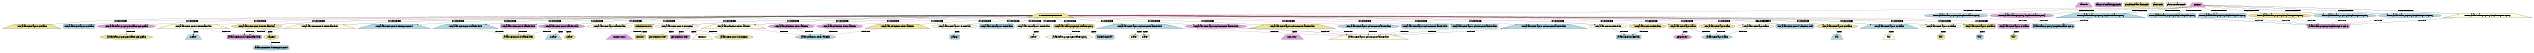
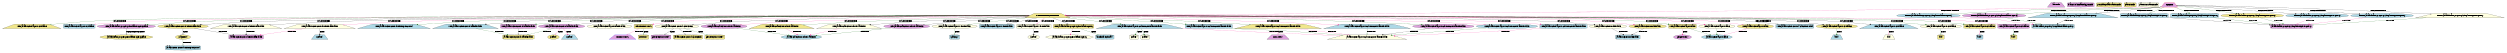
(130, 32) -> (136, 32)
(702, 37) -> none
(734, 37) -> (688, 37)
